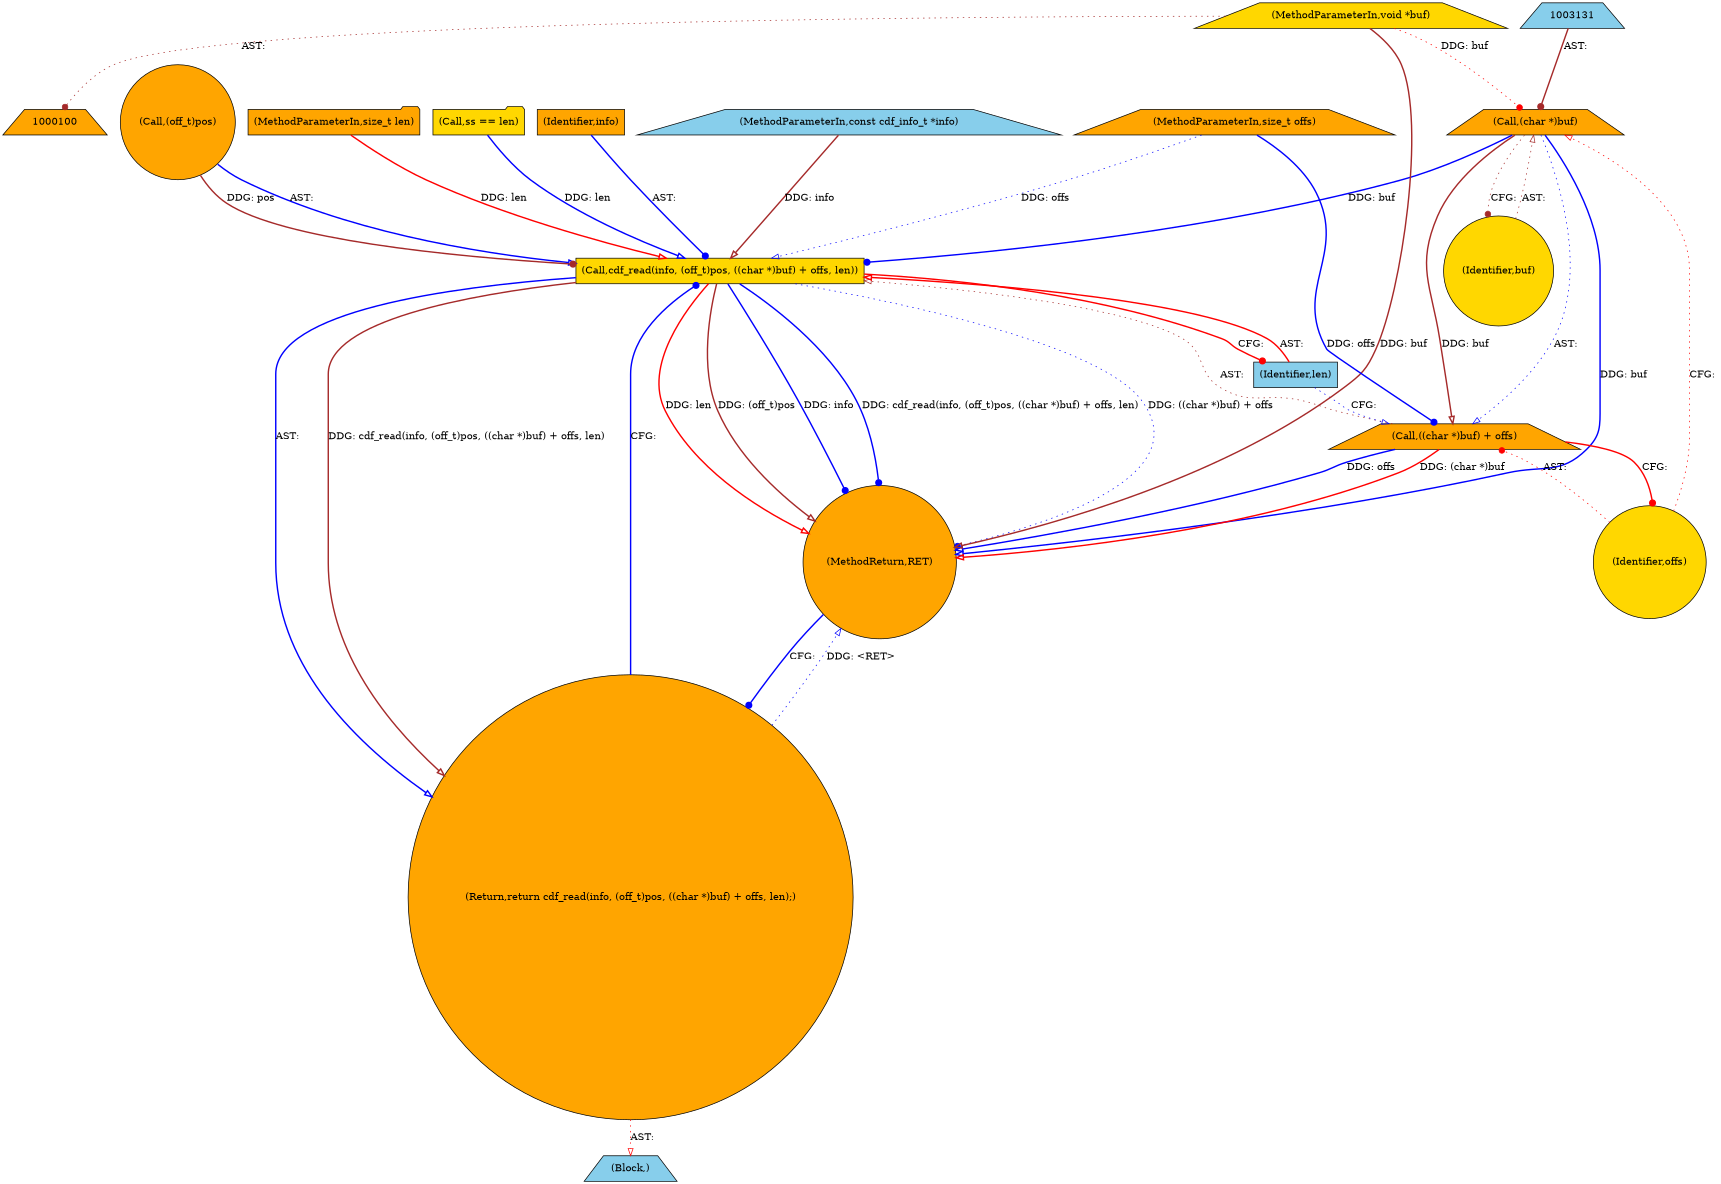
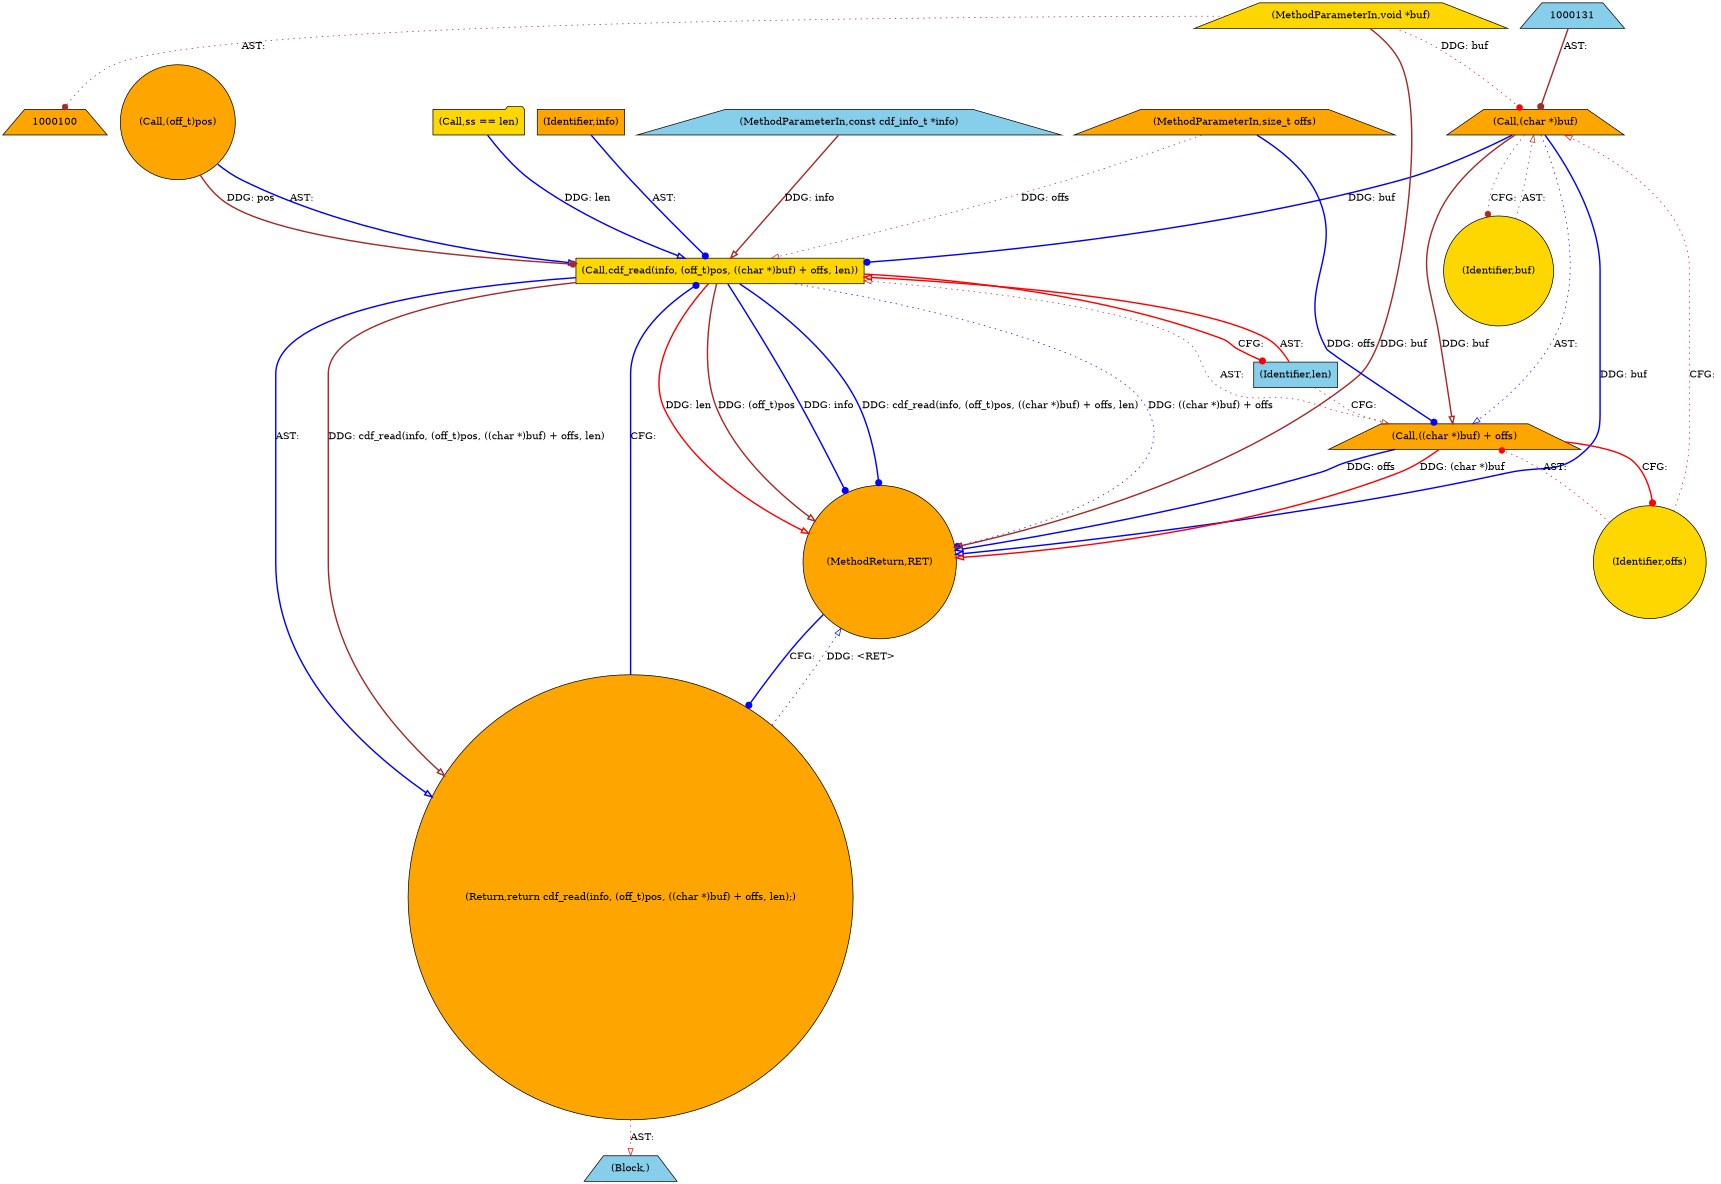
(1572, 16) -> (1572, 16)
(334, 122) -> none
(992, 202) -> (992, 202)
(1346, 409) -> (1346, 409)
